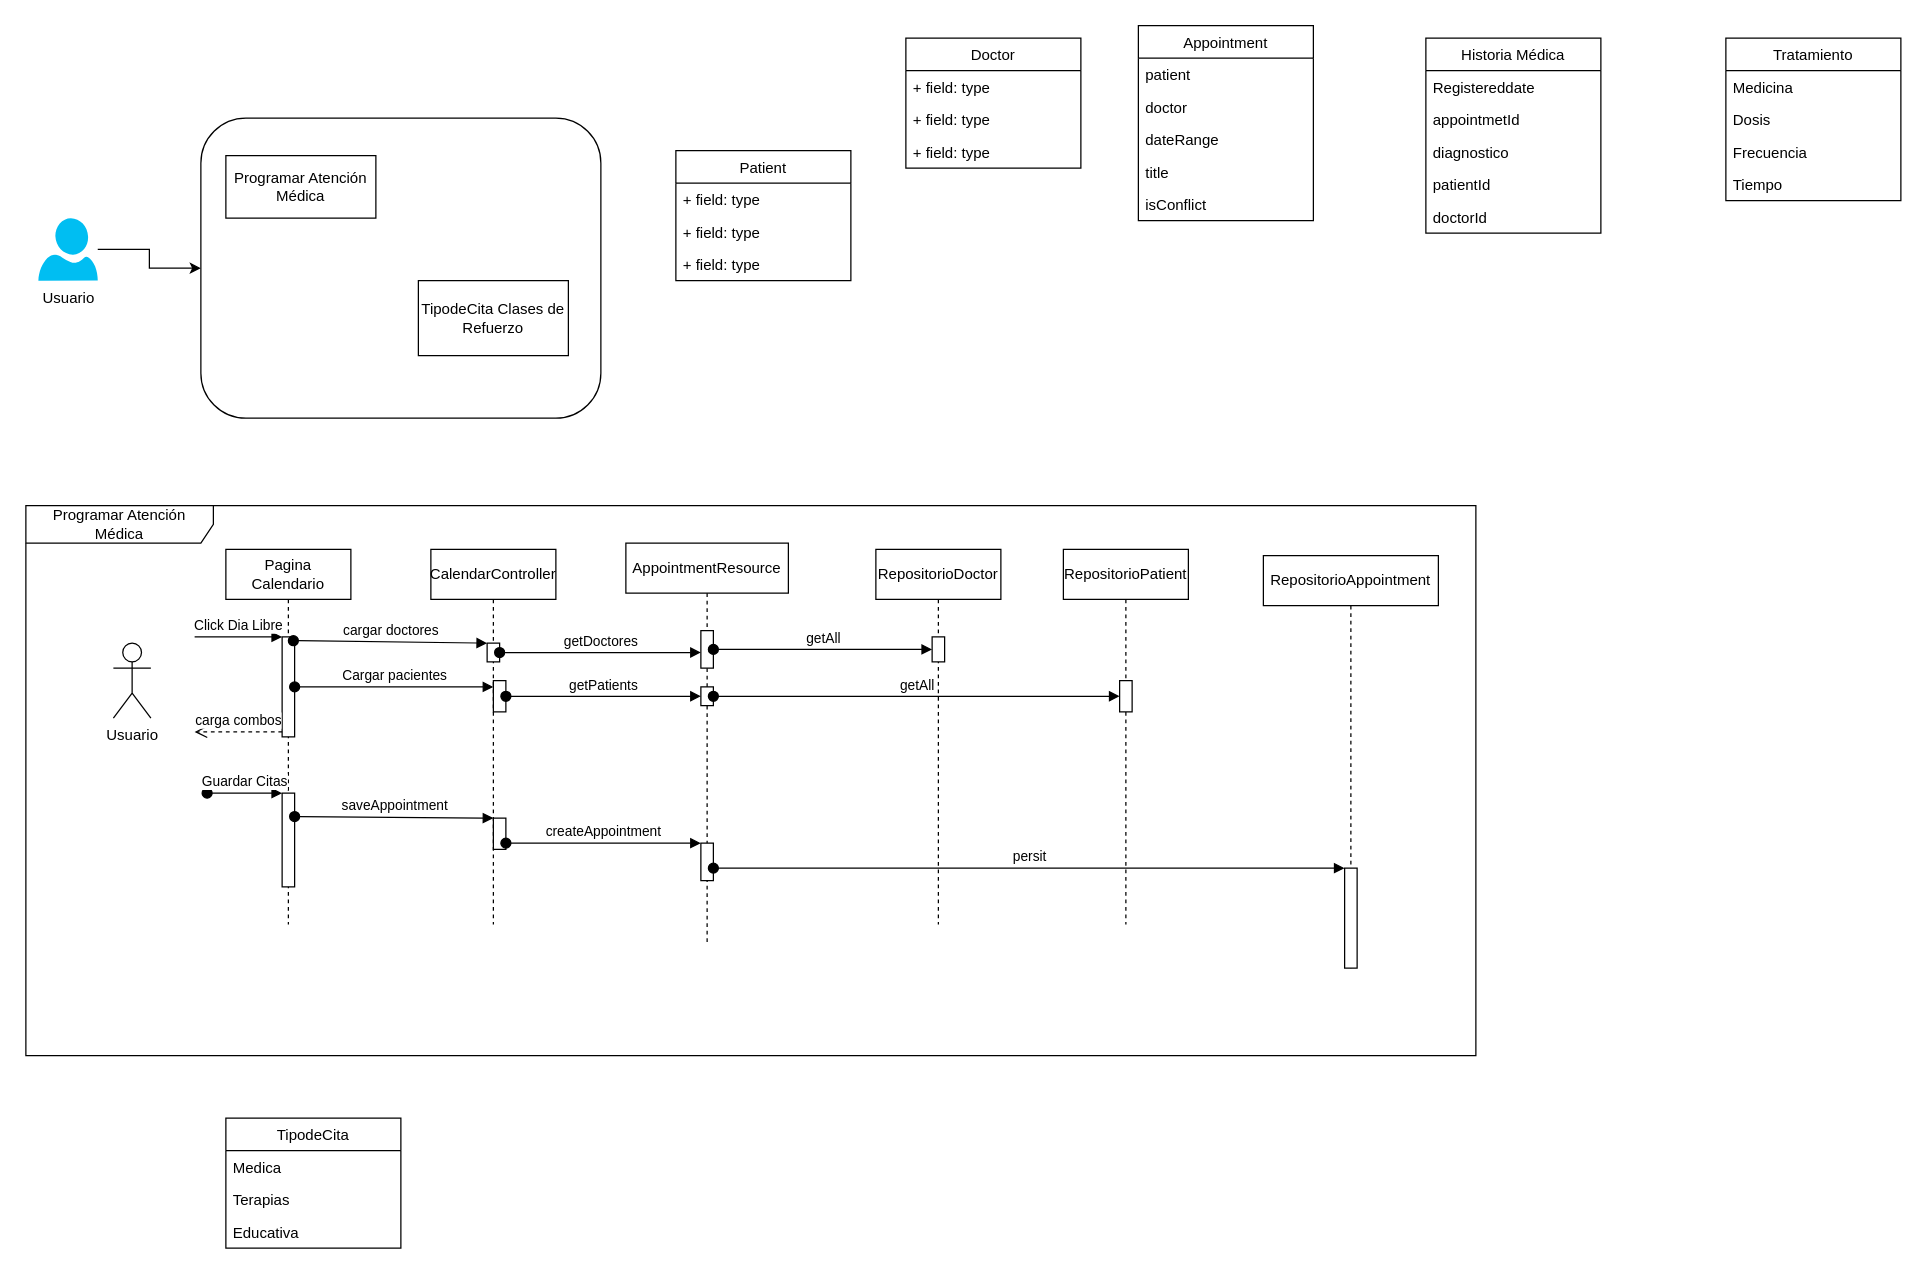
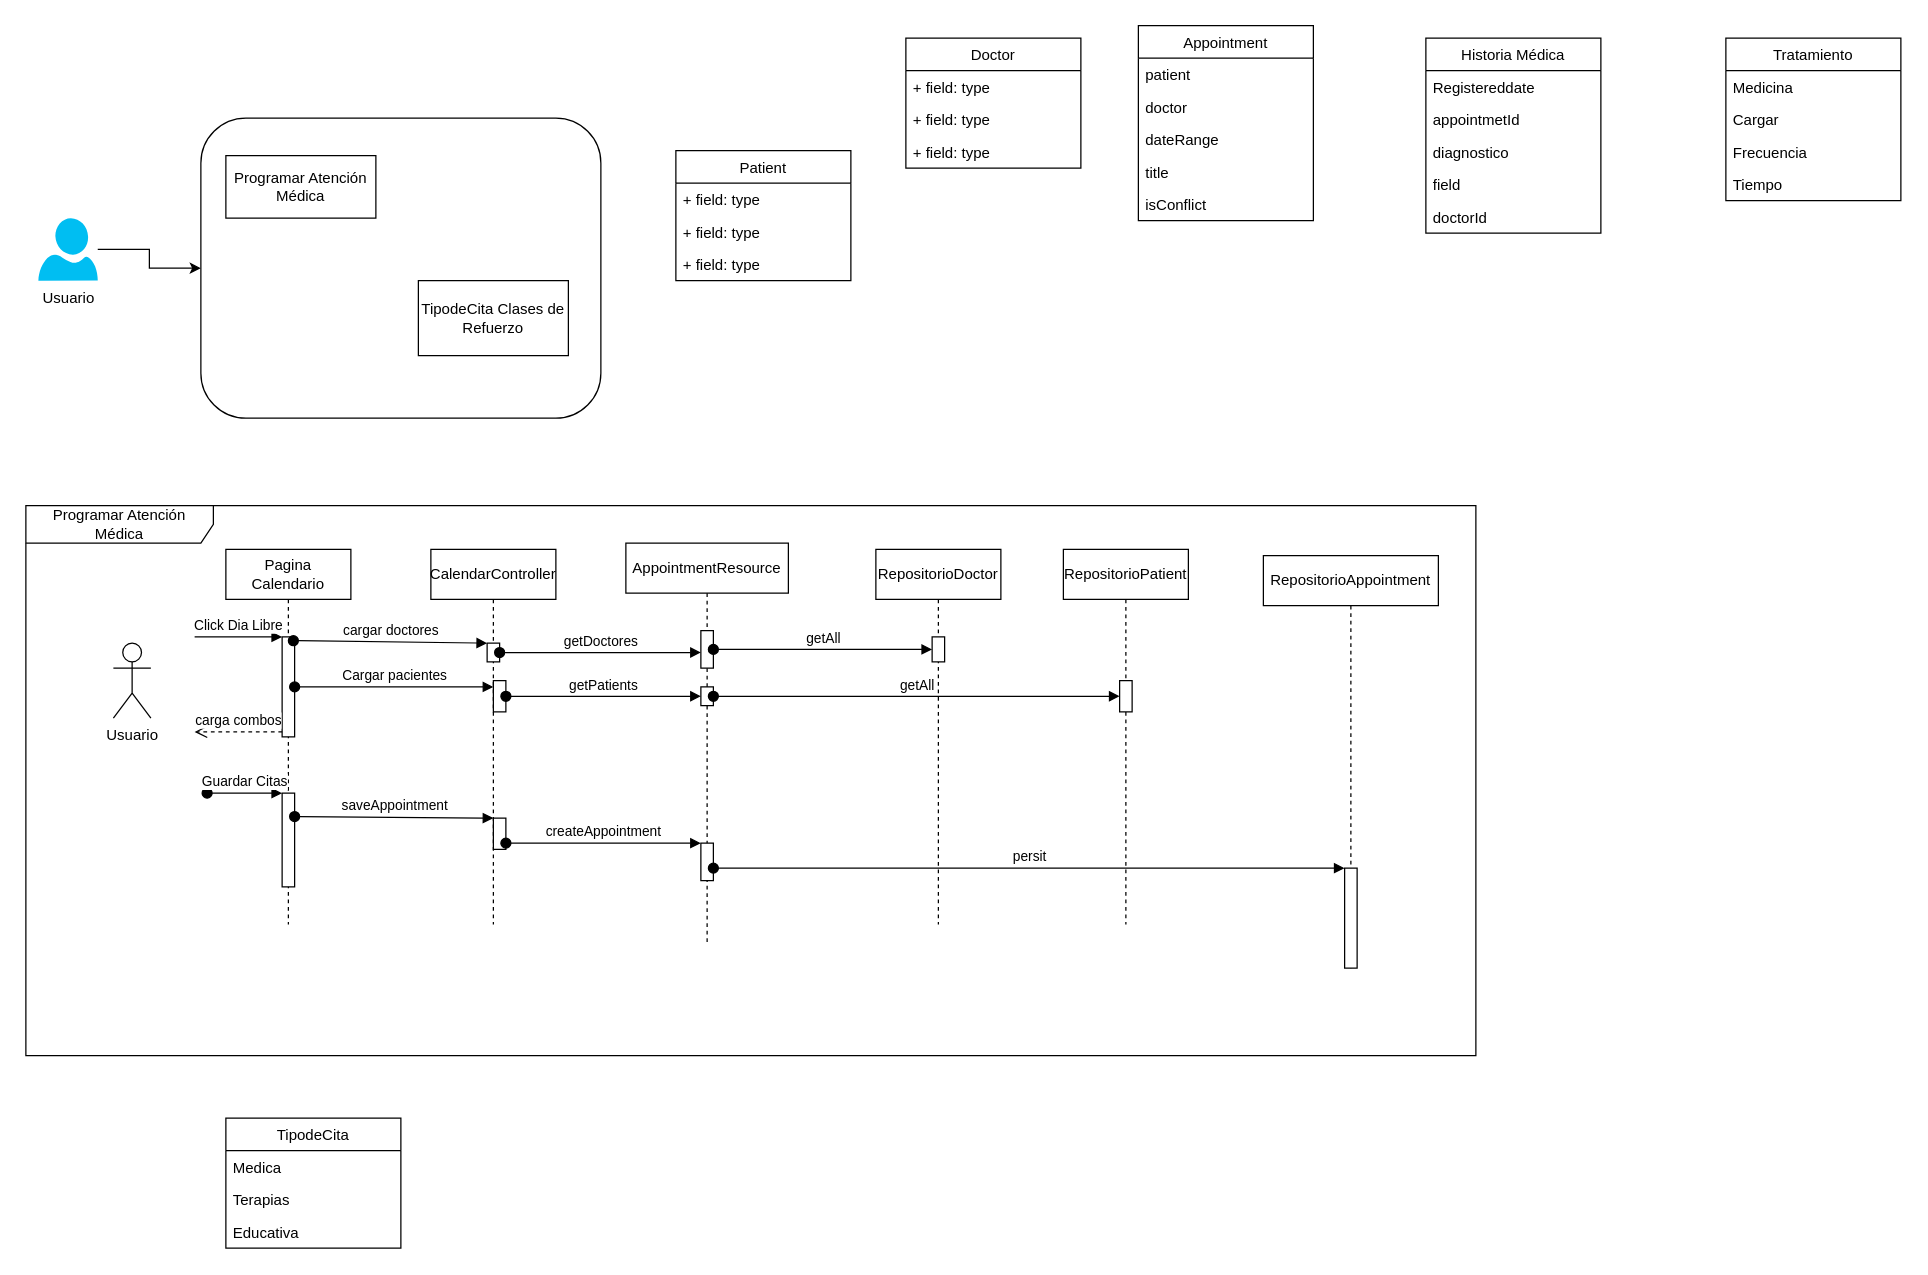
(1752, 120) -> (1758, 120)
(1468, 185) -> (1450, 185)
